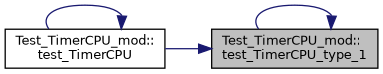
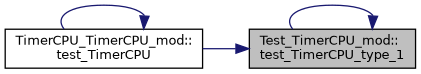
(85, 49) -> (104, 49)
